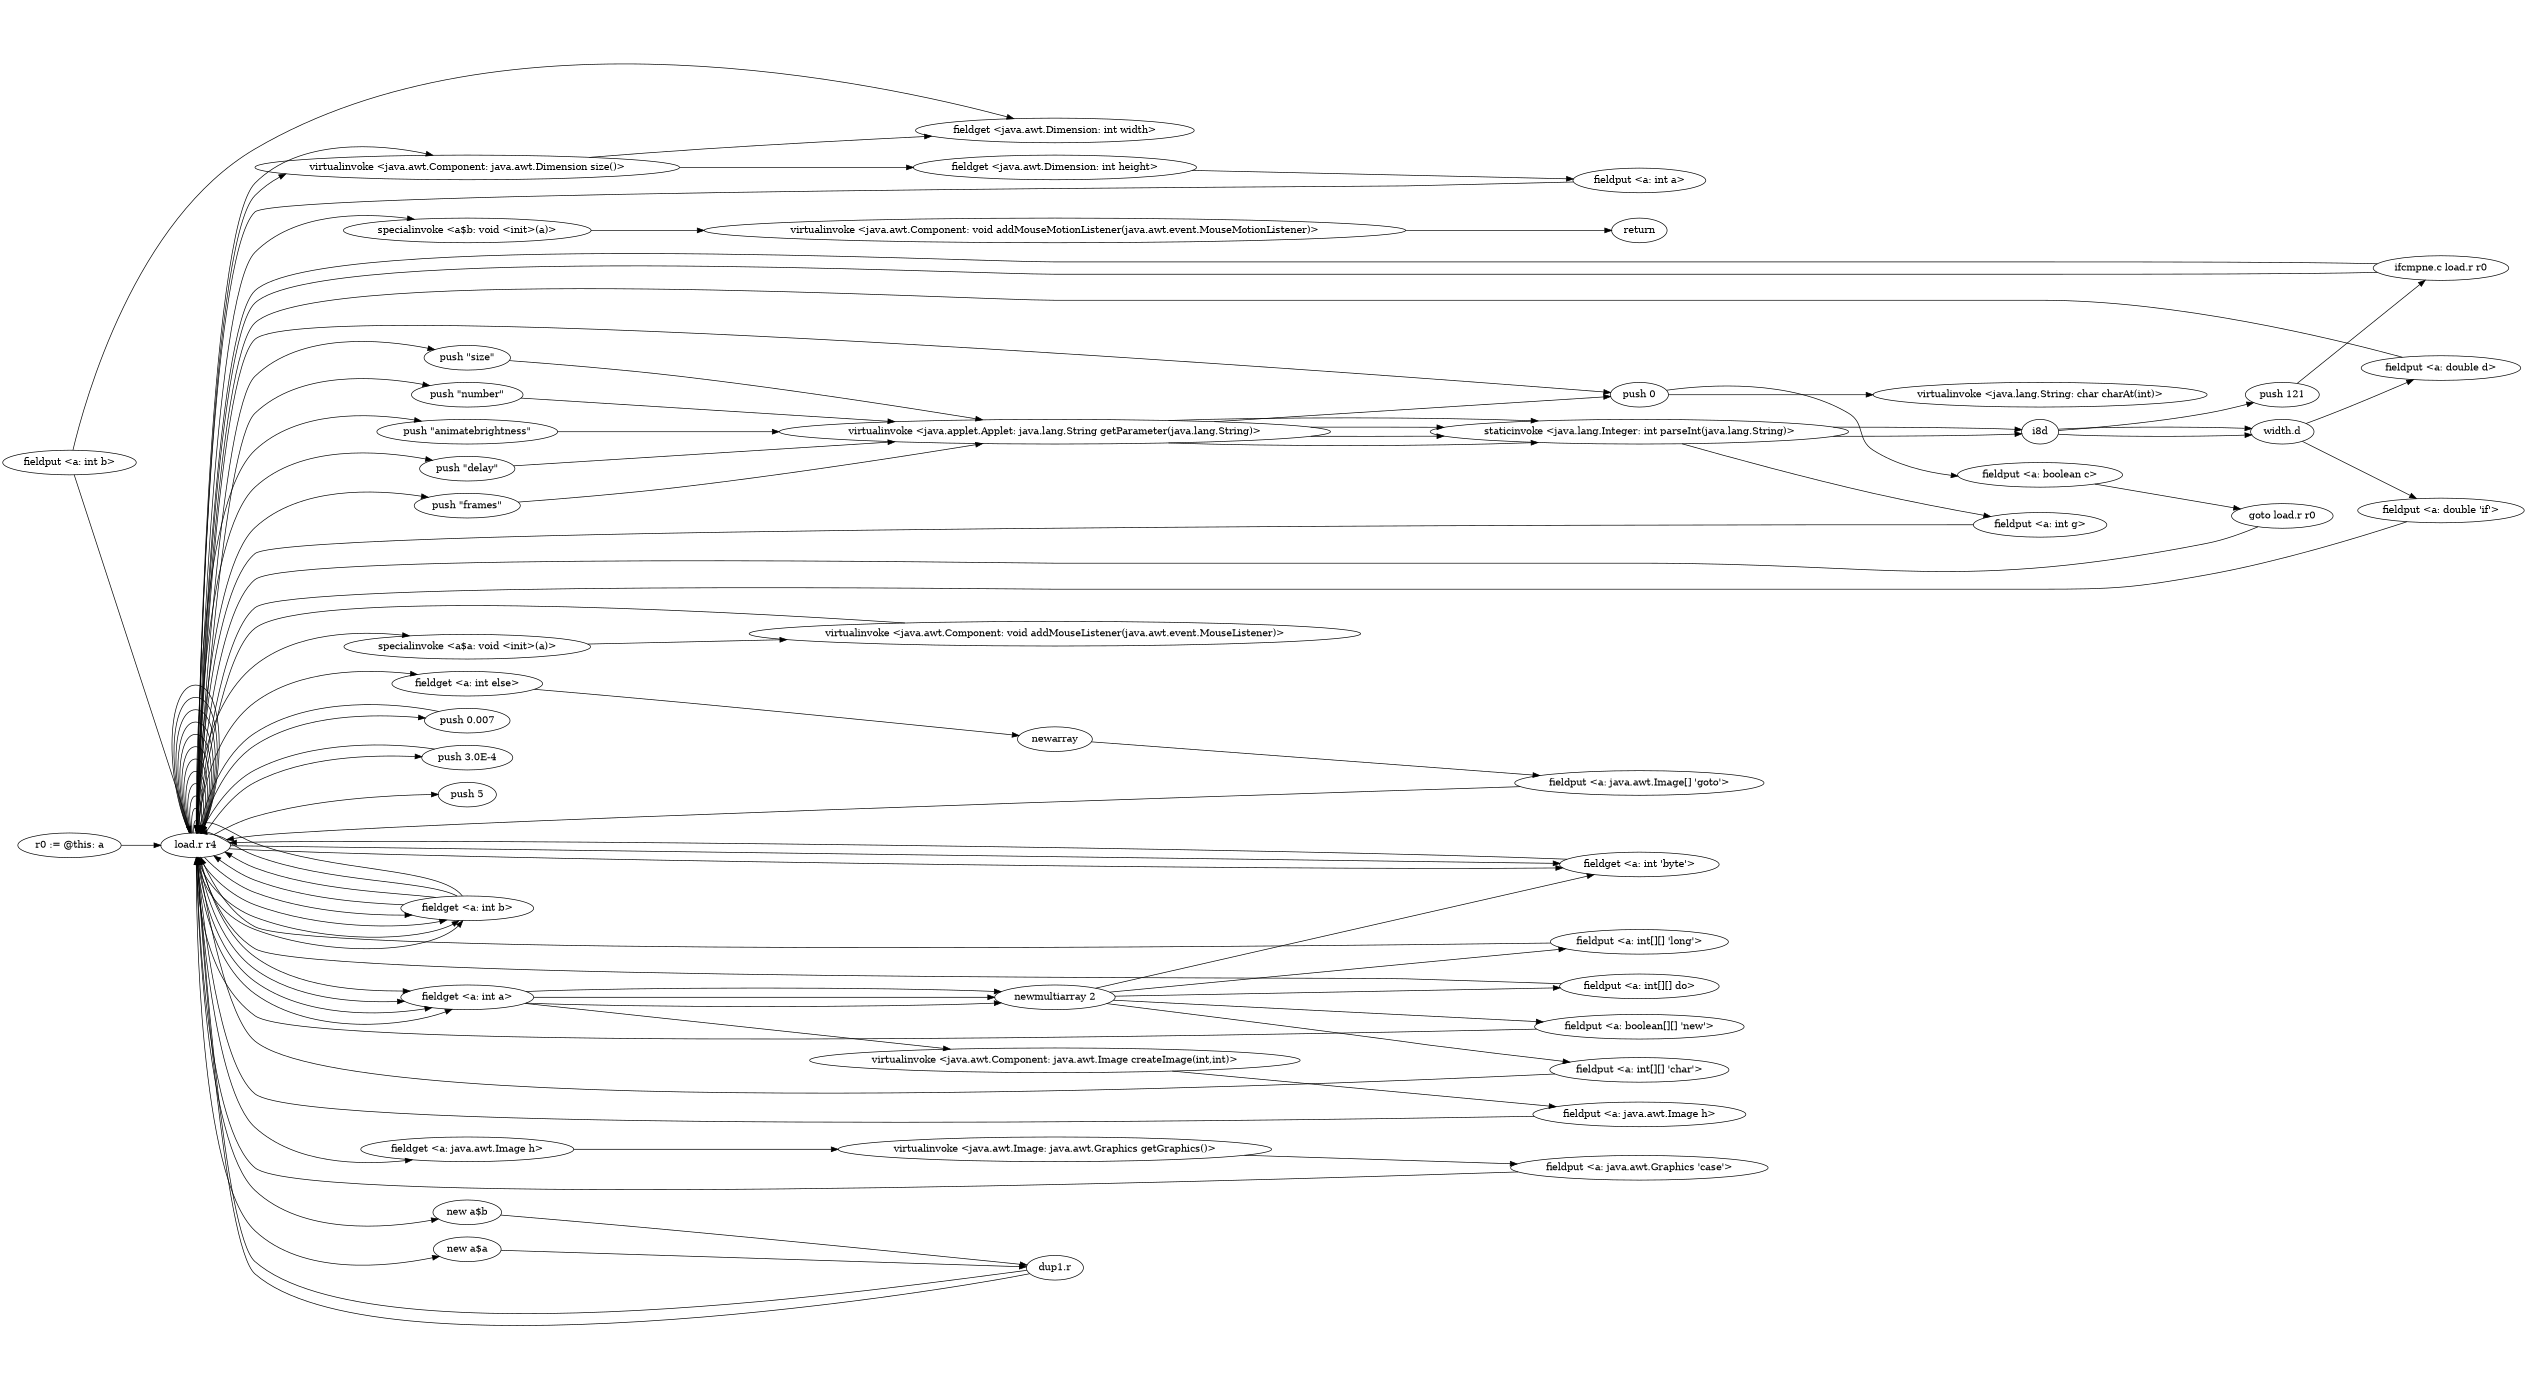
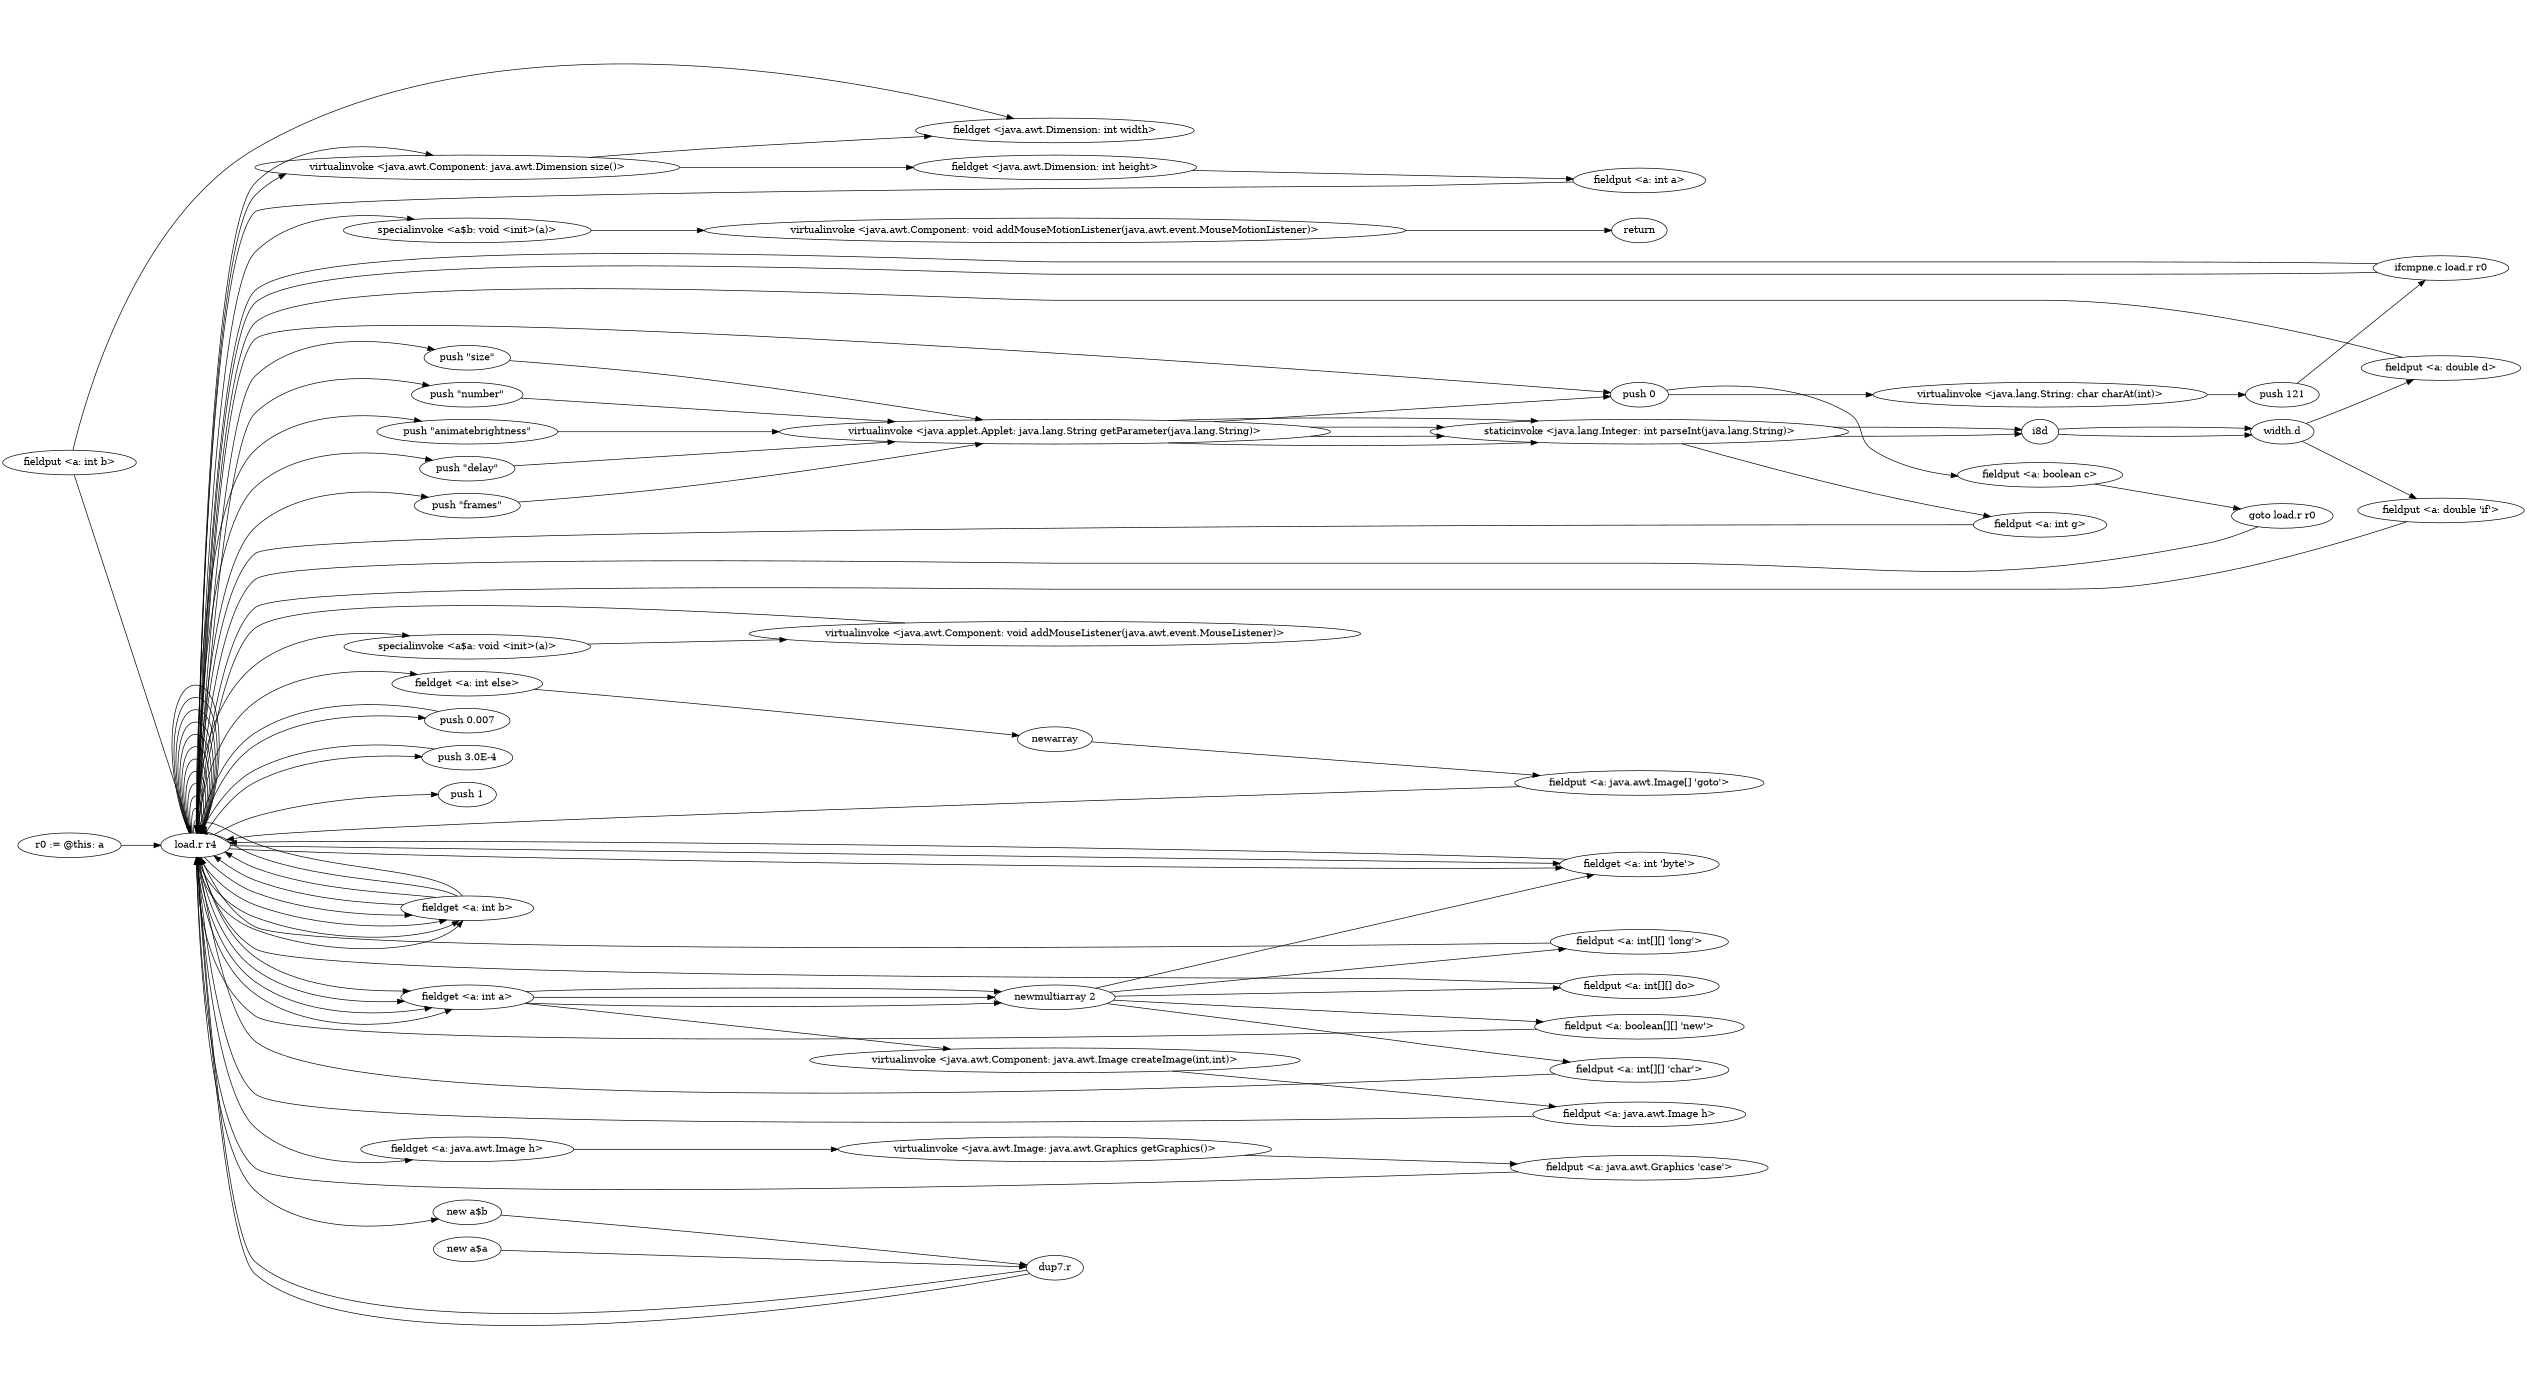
(2153, 421) -> (2223, 395)
(467, 795) -> (467, 795)
(216, 1127) -> none
(1055, 1268) -> (1055, 1268)
